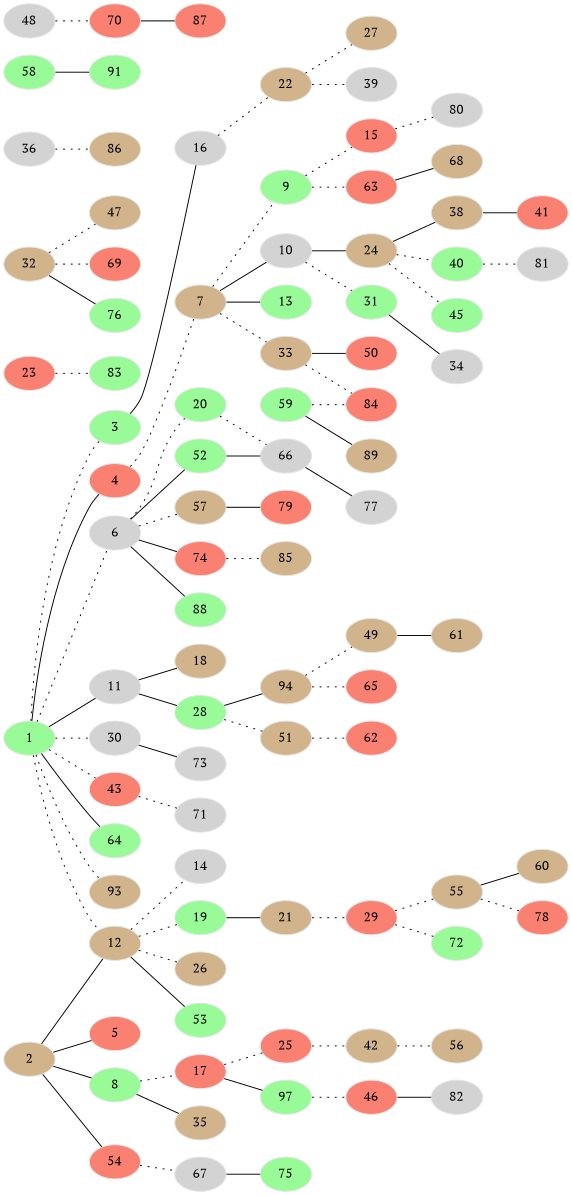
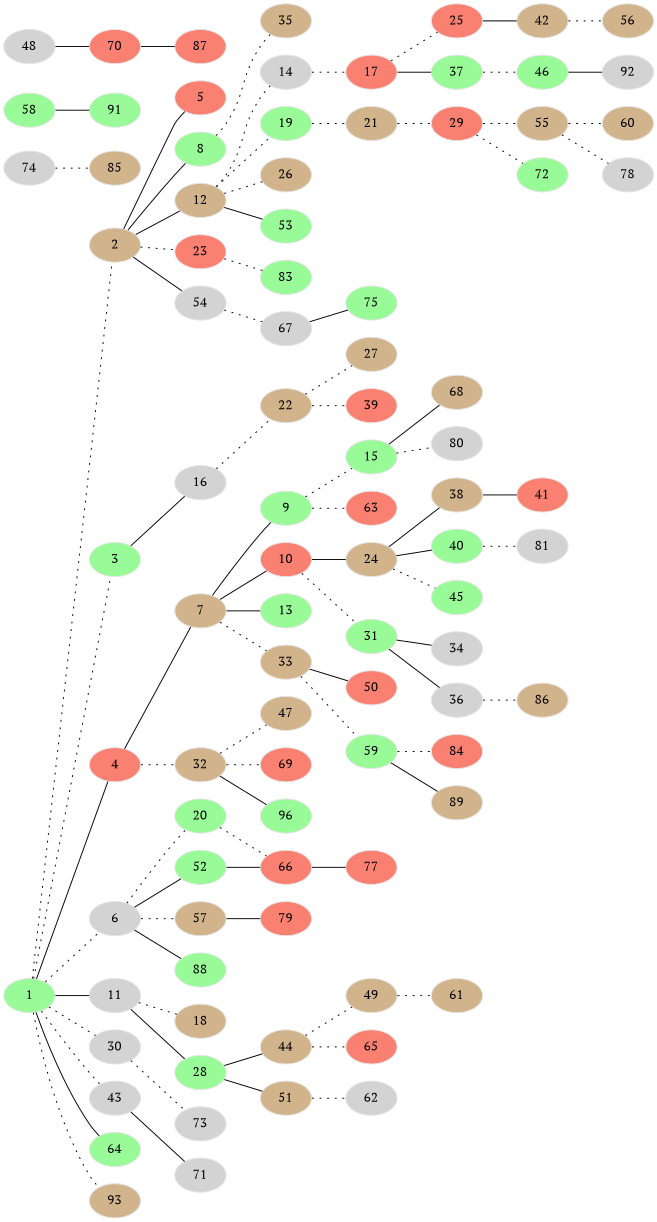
(72, 21) -> (72, 47)
(371, 85) -> (371, 406)
(371, 136) -> (371, 457)
(414, 174) -> (414, 425)
(243, 245) -> (241, 558)
none -> (158, 248)
(286, 251) -> (286, 560)
(414, 257) -> (414, 553)
(115, 315) -> (286, 816)
(329, 379) -> (329, 707)
(166, 395) -> (158, 688)
(286, 456) -> (286, 867)
(371, 507) -> (371, 867)
(158, 546) -> none
(200, 559) -> (29, 168)
(414, 636) -> (414, 996)
none -> (414, 668)
(158, 674) -> (158, 1008)
(286, 687) -> (286, 1047)
(243, 725) -> (243, 1085)
(371, 738) -> (371, 1098)
(158, 751) -> (158, 1085)
none -> (158, 765)
(115, 789) -> (115, 1098)
(158, 802) -> (158, 1137)
(57, 846) -> (72, 620)
(500, 879) -> (585, 124)
(243, 918) -> (329, 124)
(542, 918) -> (628, 175)
(329, 1046) -> (500, 21)
(158, 1078) -> (329, 72)
(286, 1097) -> (457, 72)
(371, 1097) -> (542, 72)
(457, 1097) -> (628, 72)
(158, 1104) -> (243, 85)
(115, 1162) -> (200, 303)
